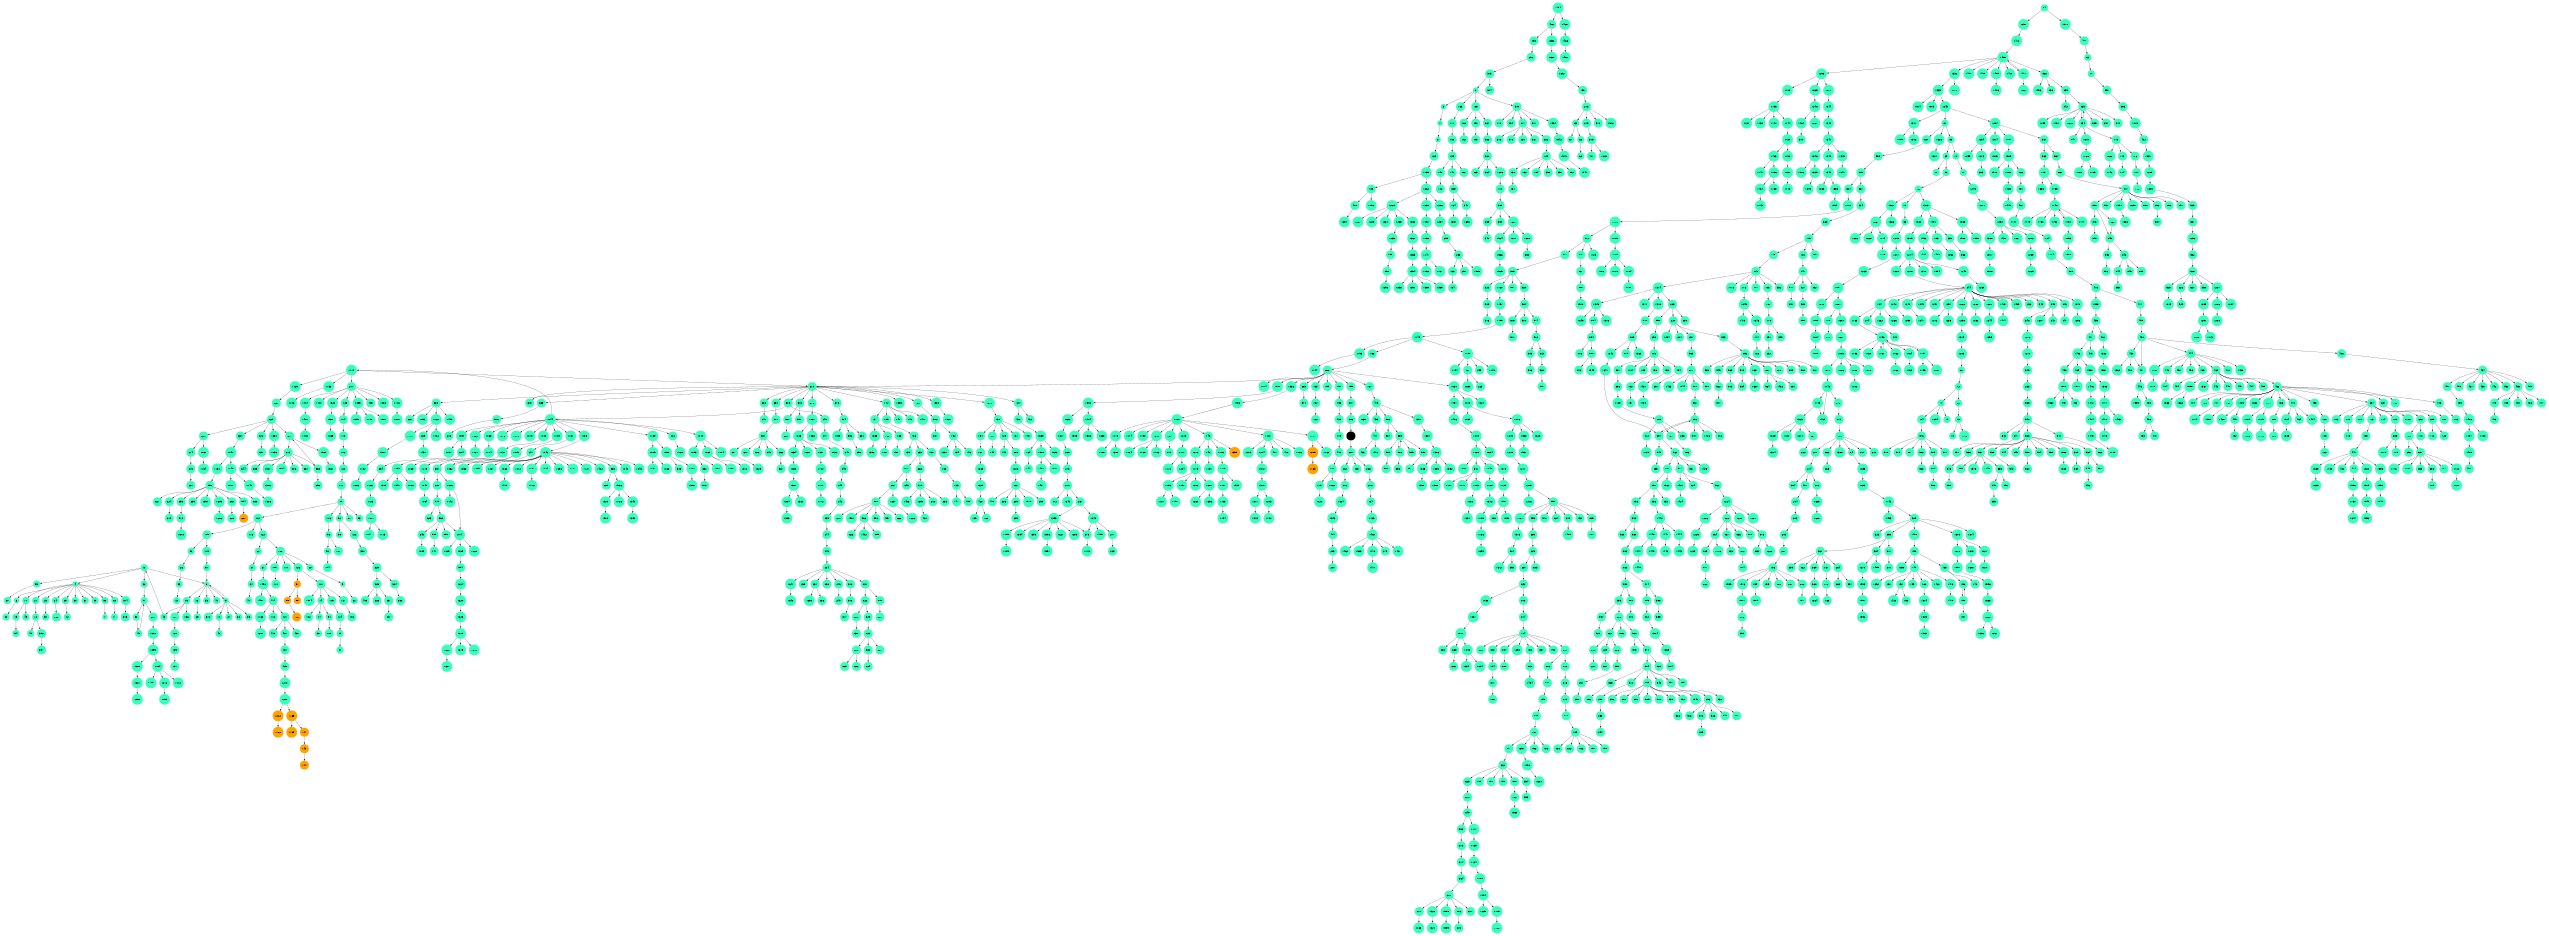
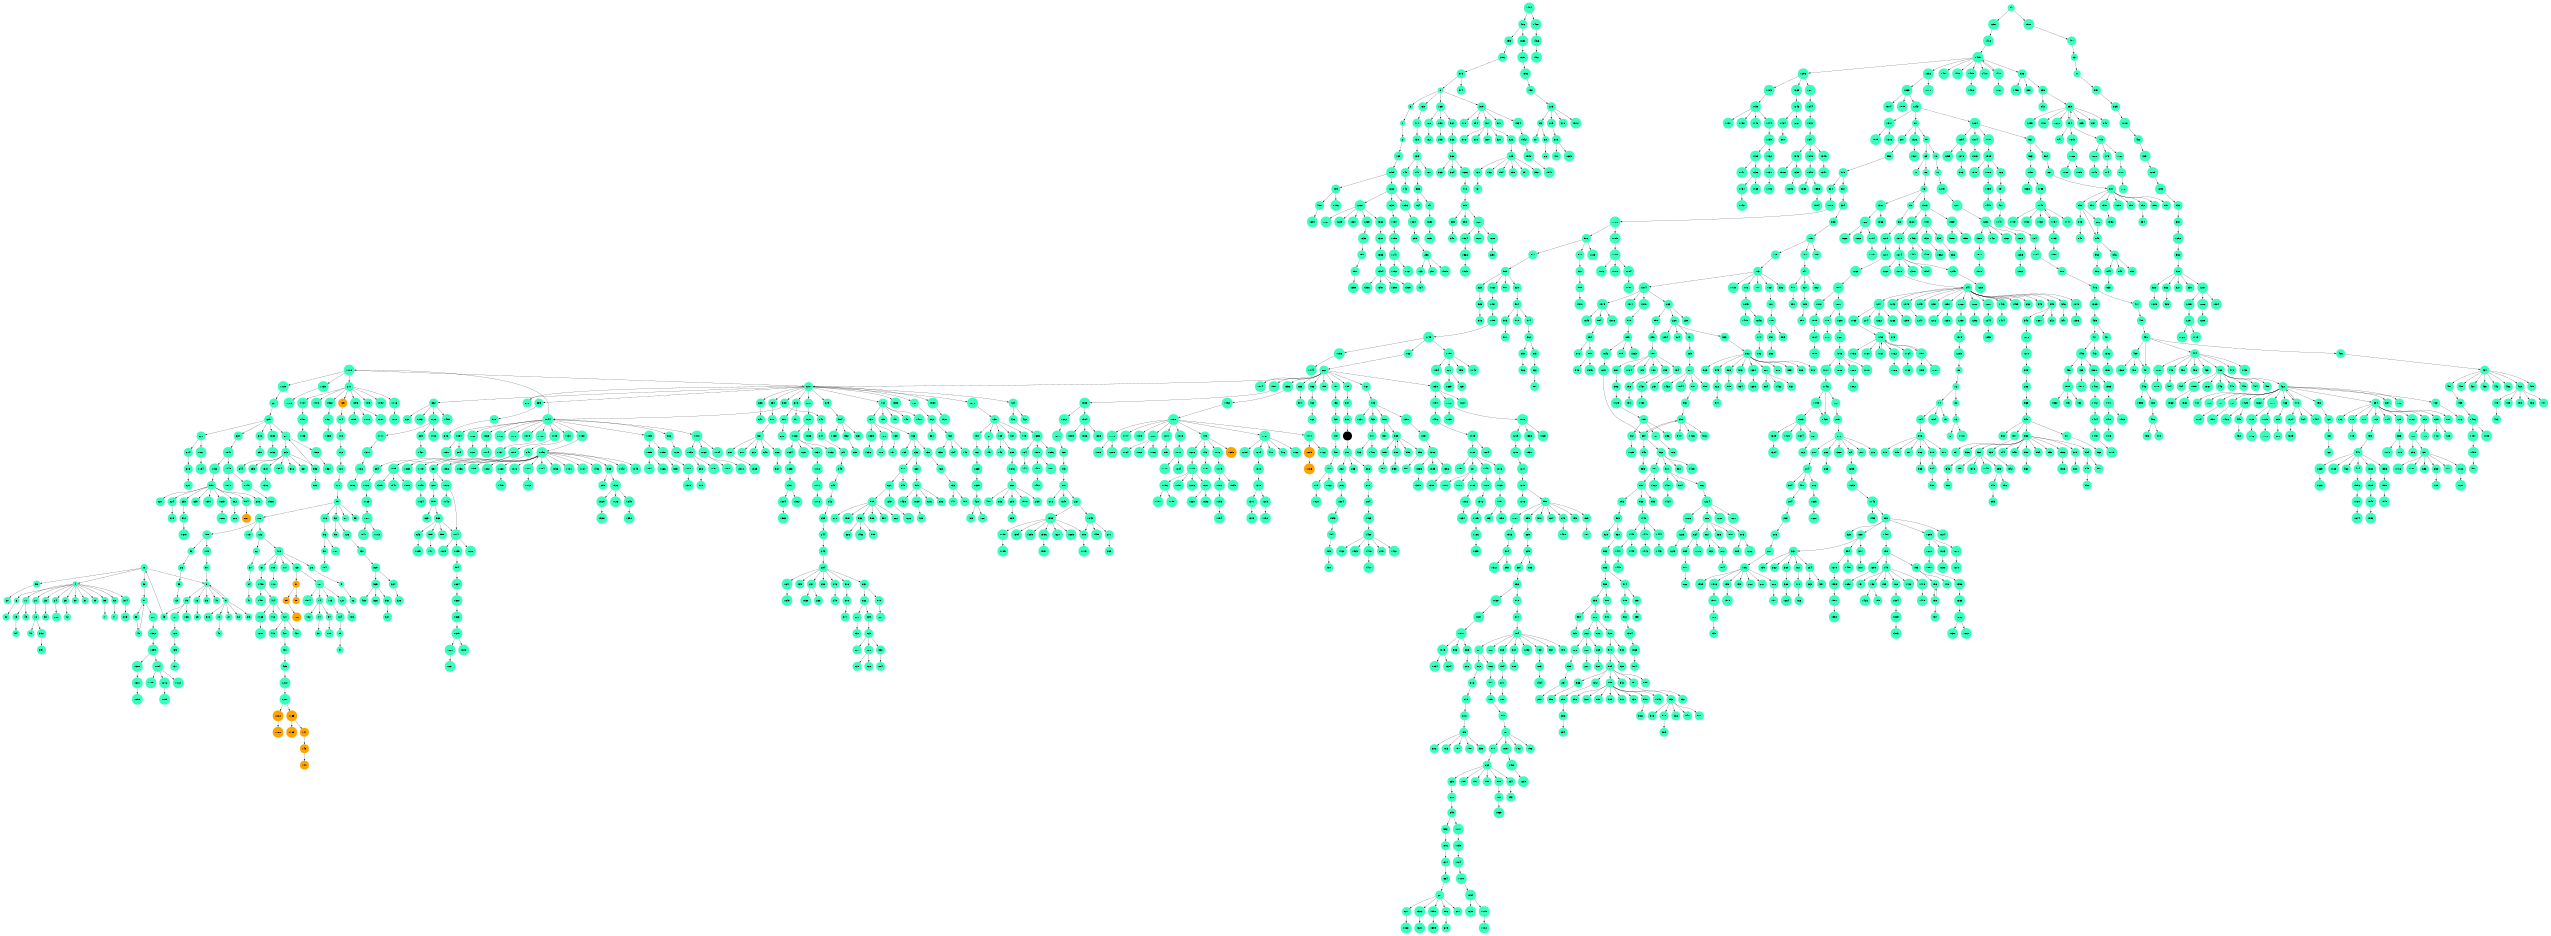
(1454, 212) -> (1430, 229)
(345, 403) -> (343, 403)
(461, 650) -> none
